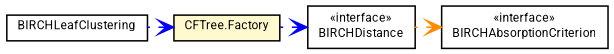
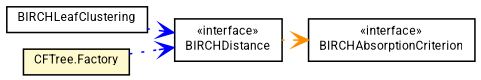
(153, 27) -> (153, 30)
